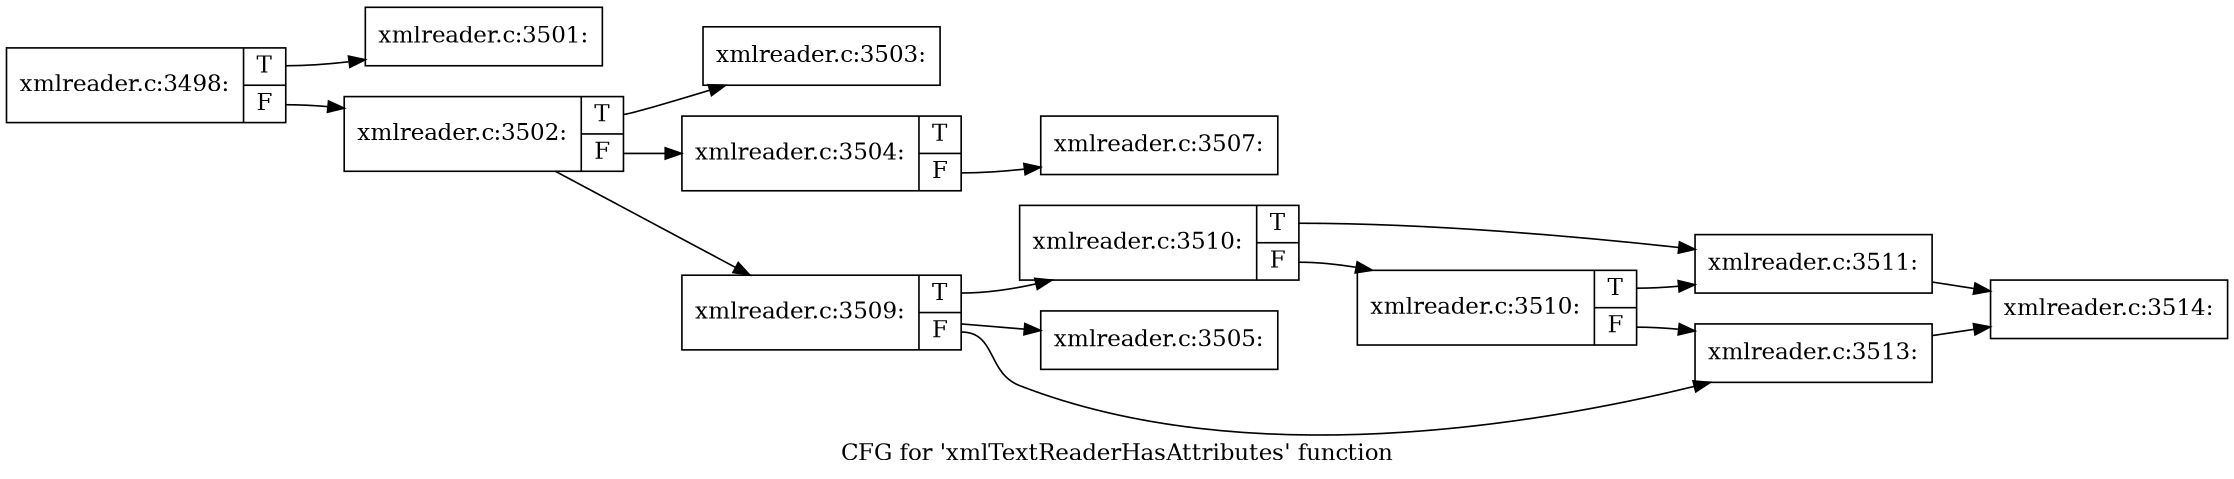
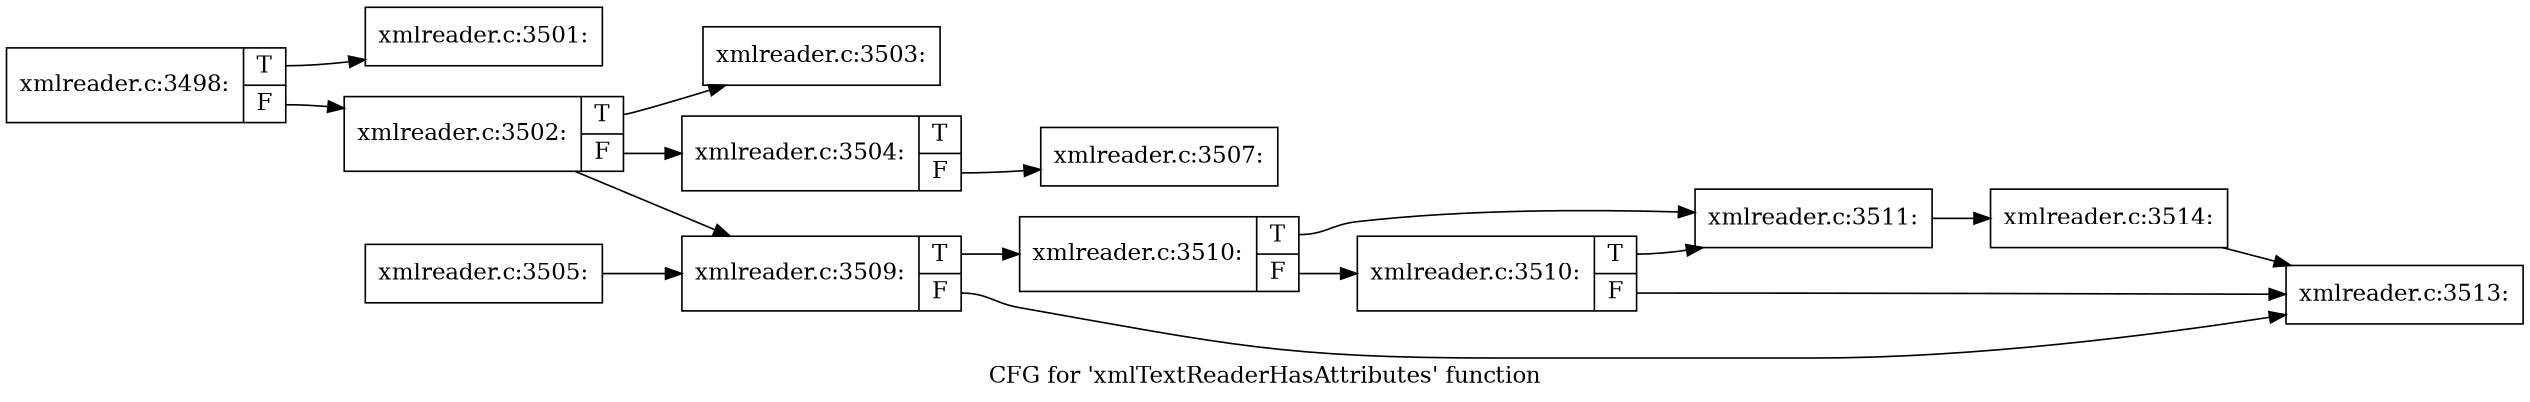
(993, 327) -> (634, 274)
(1953, 332) -> (2249, 254)
